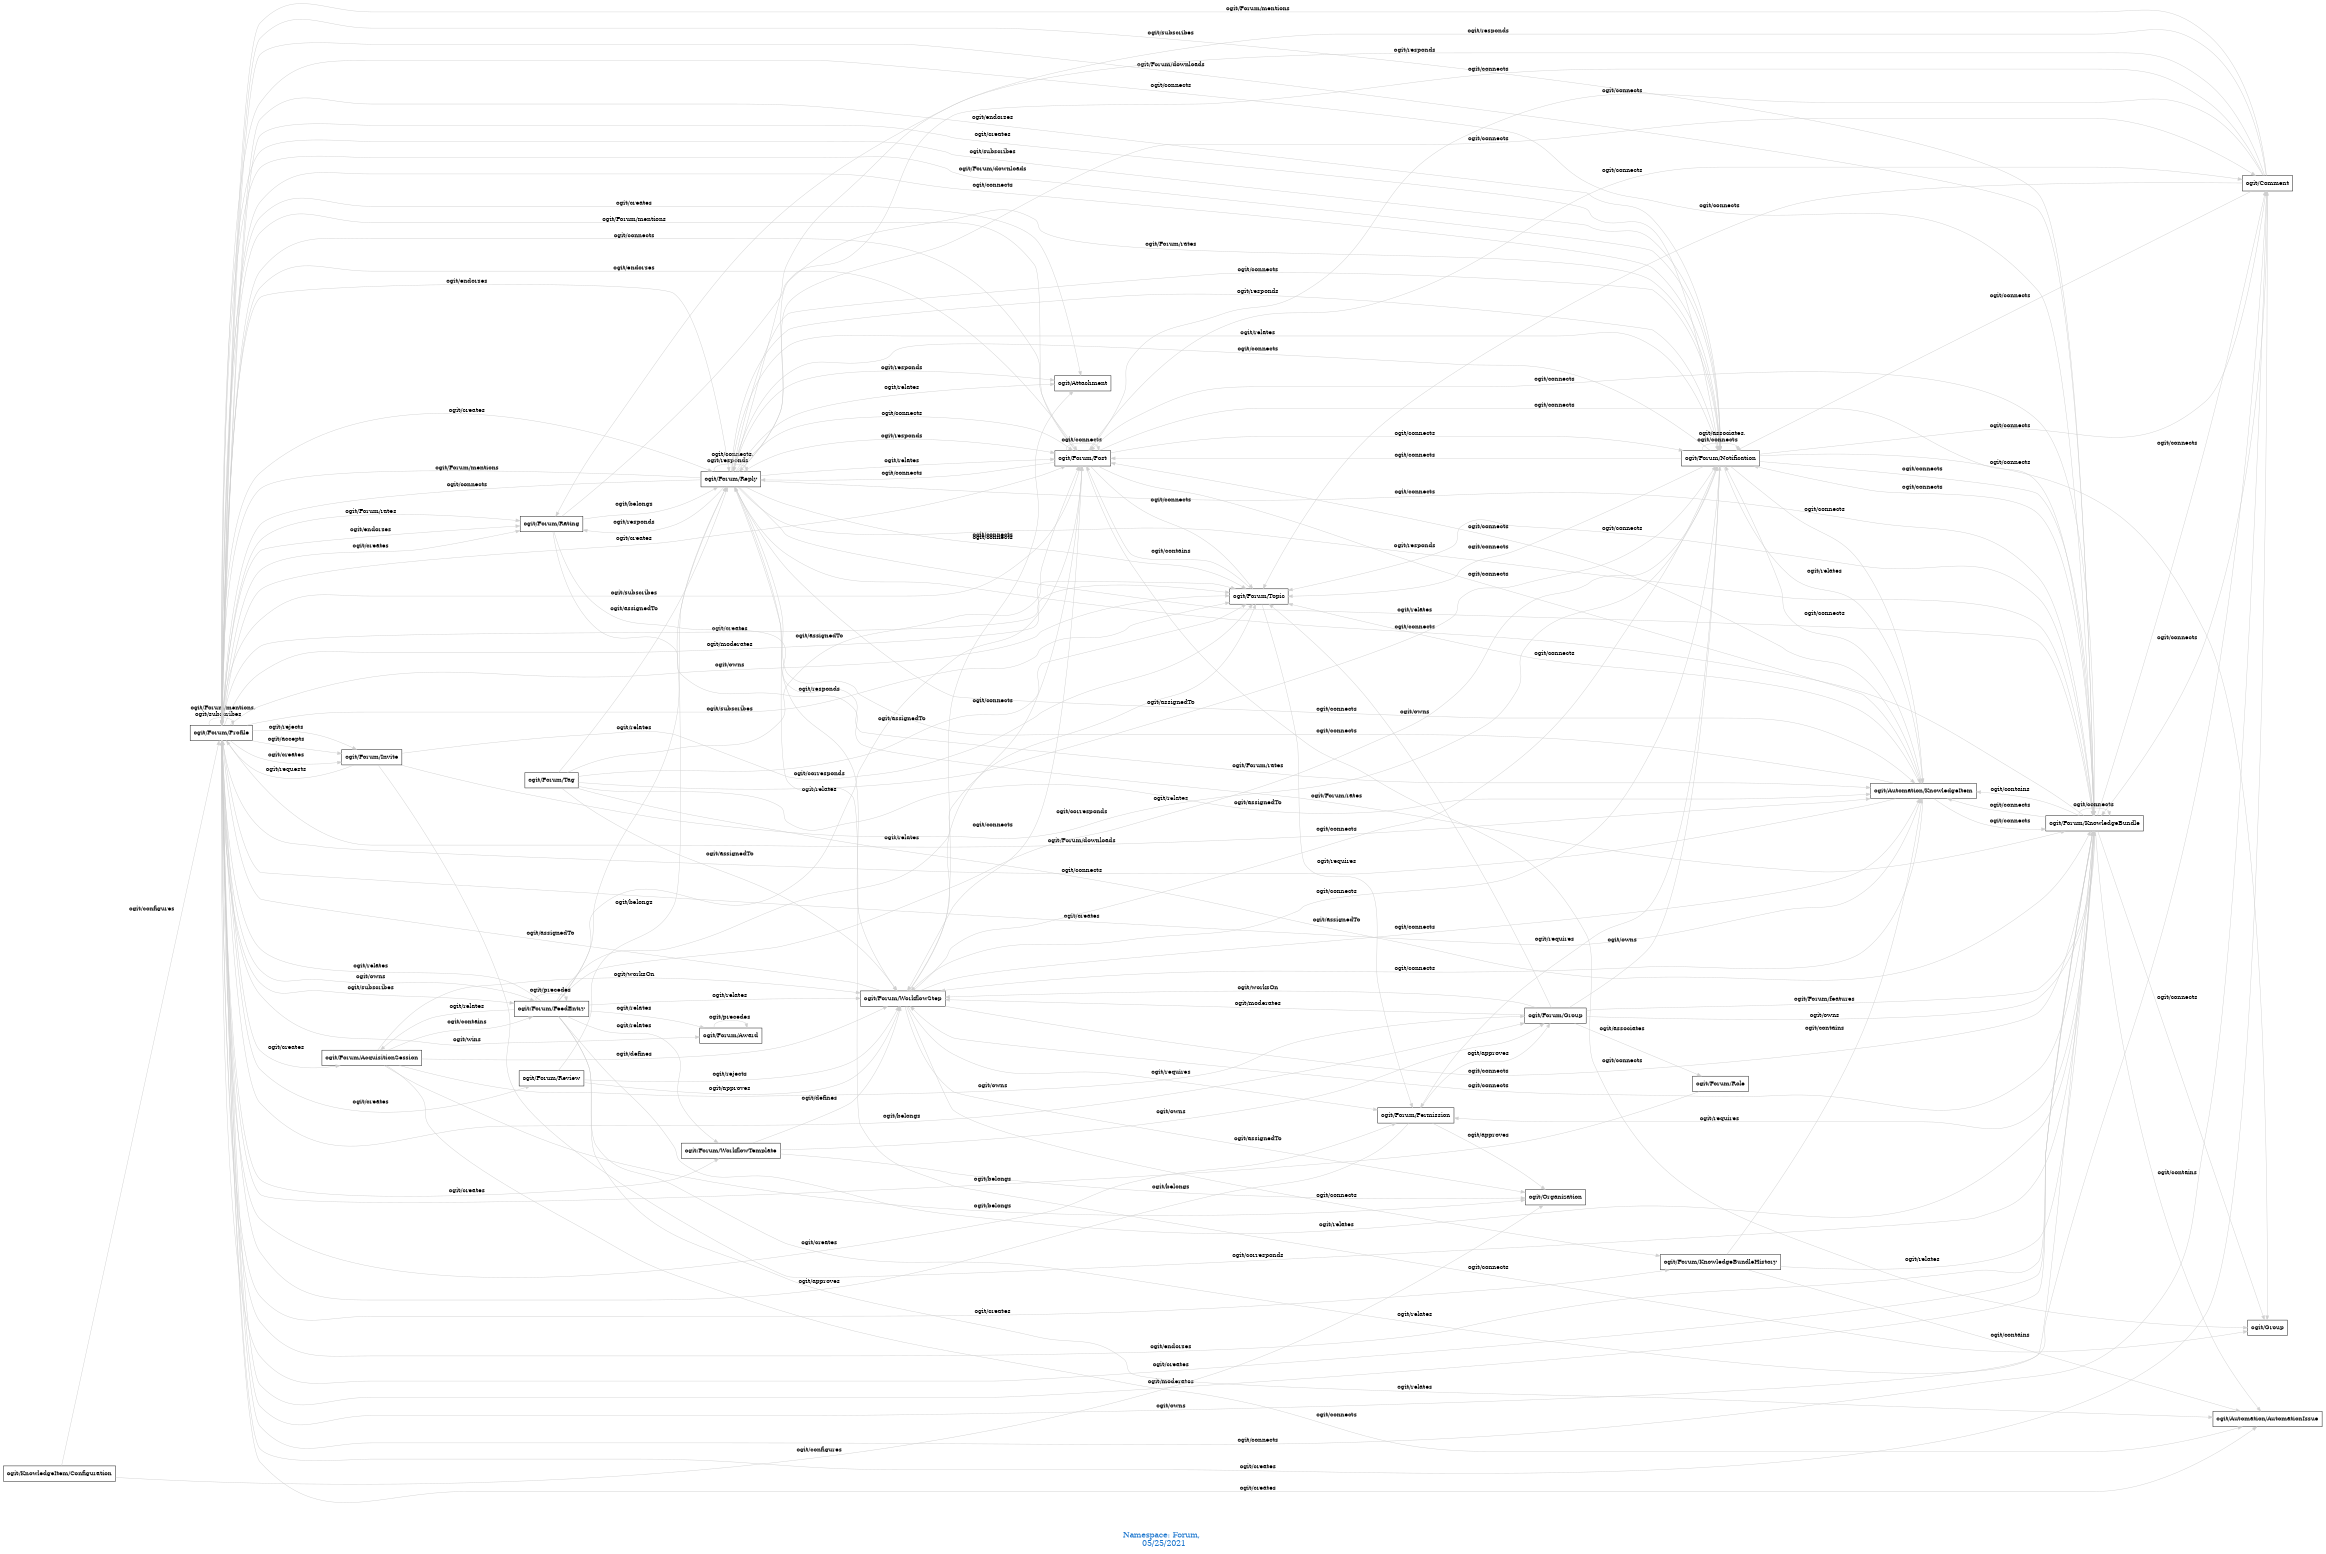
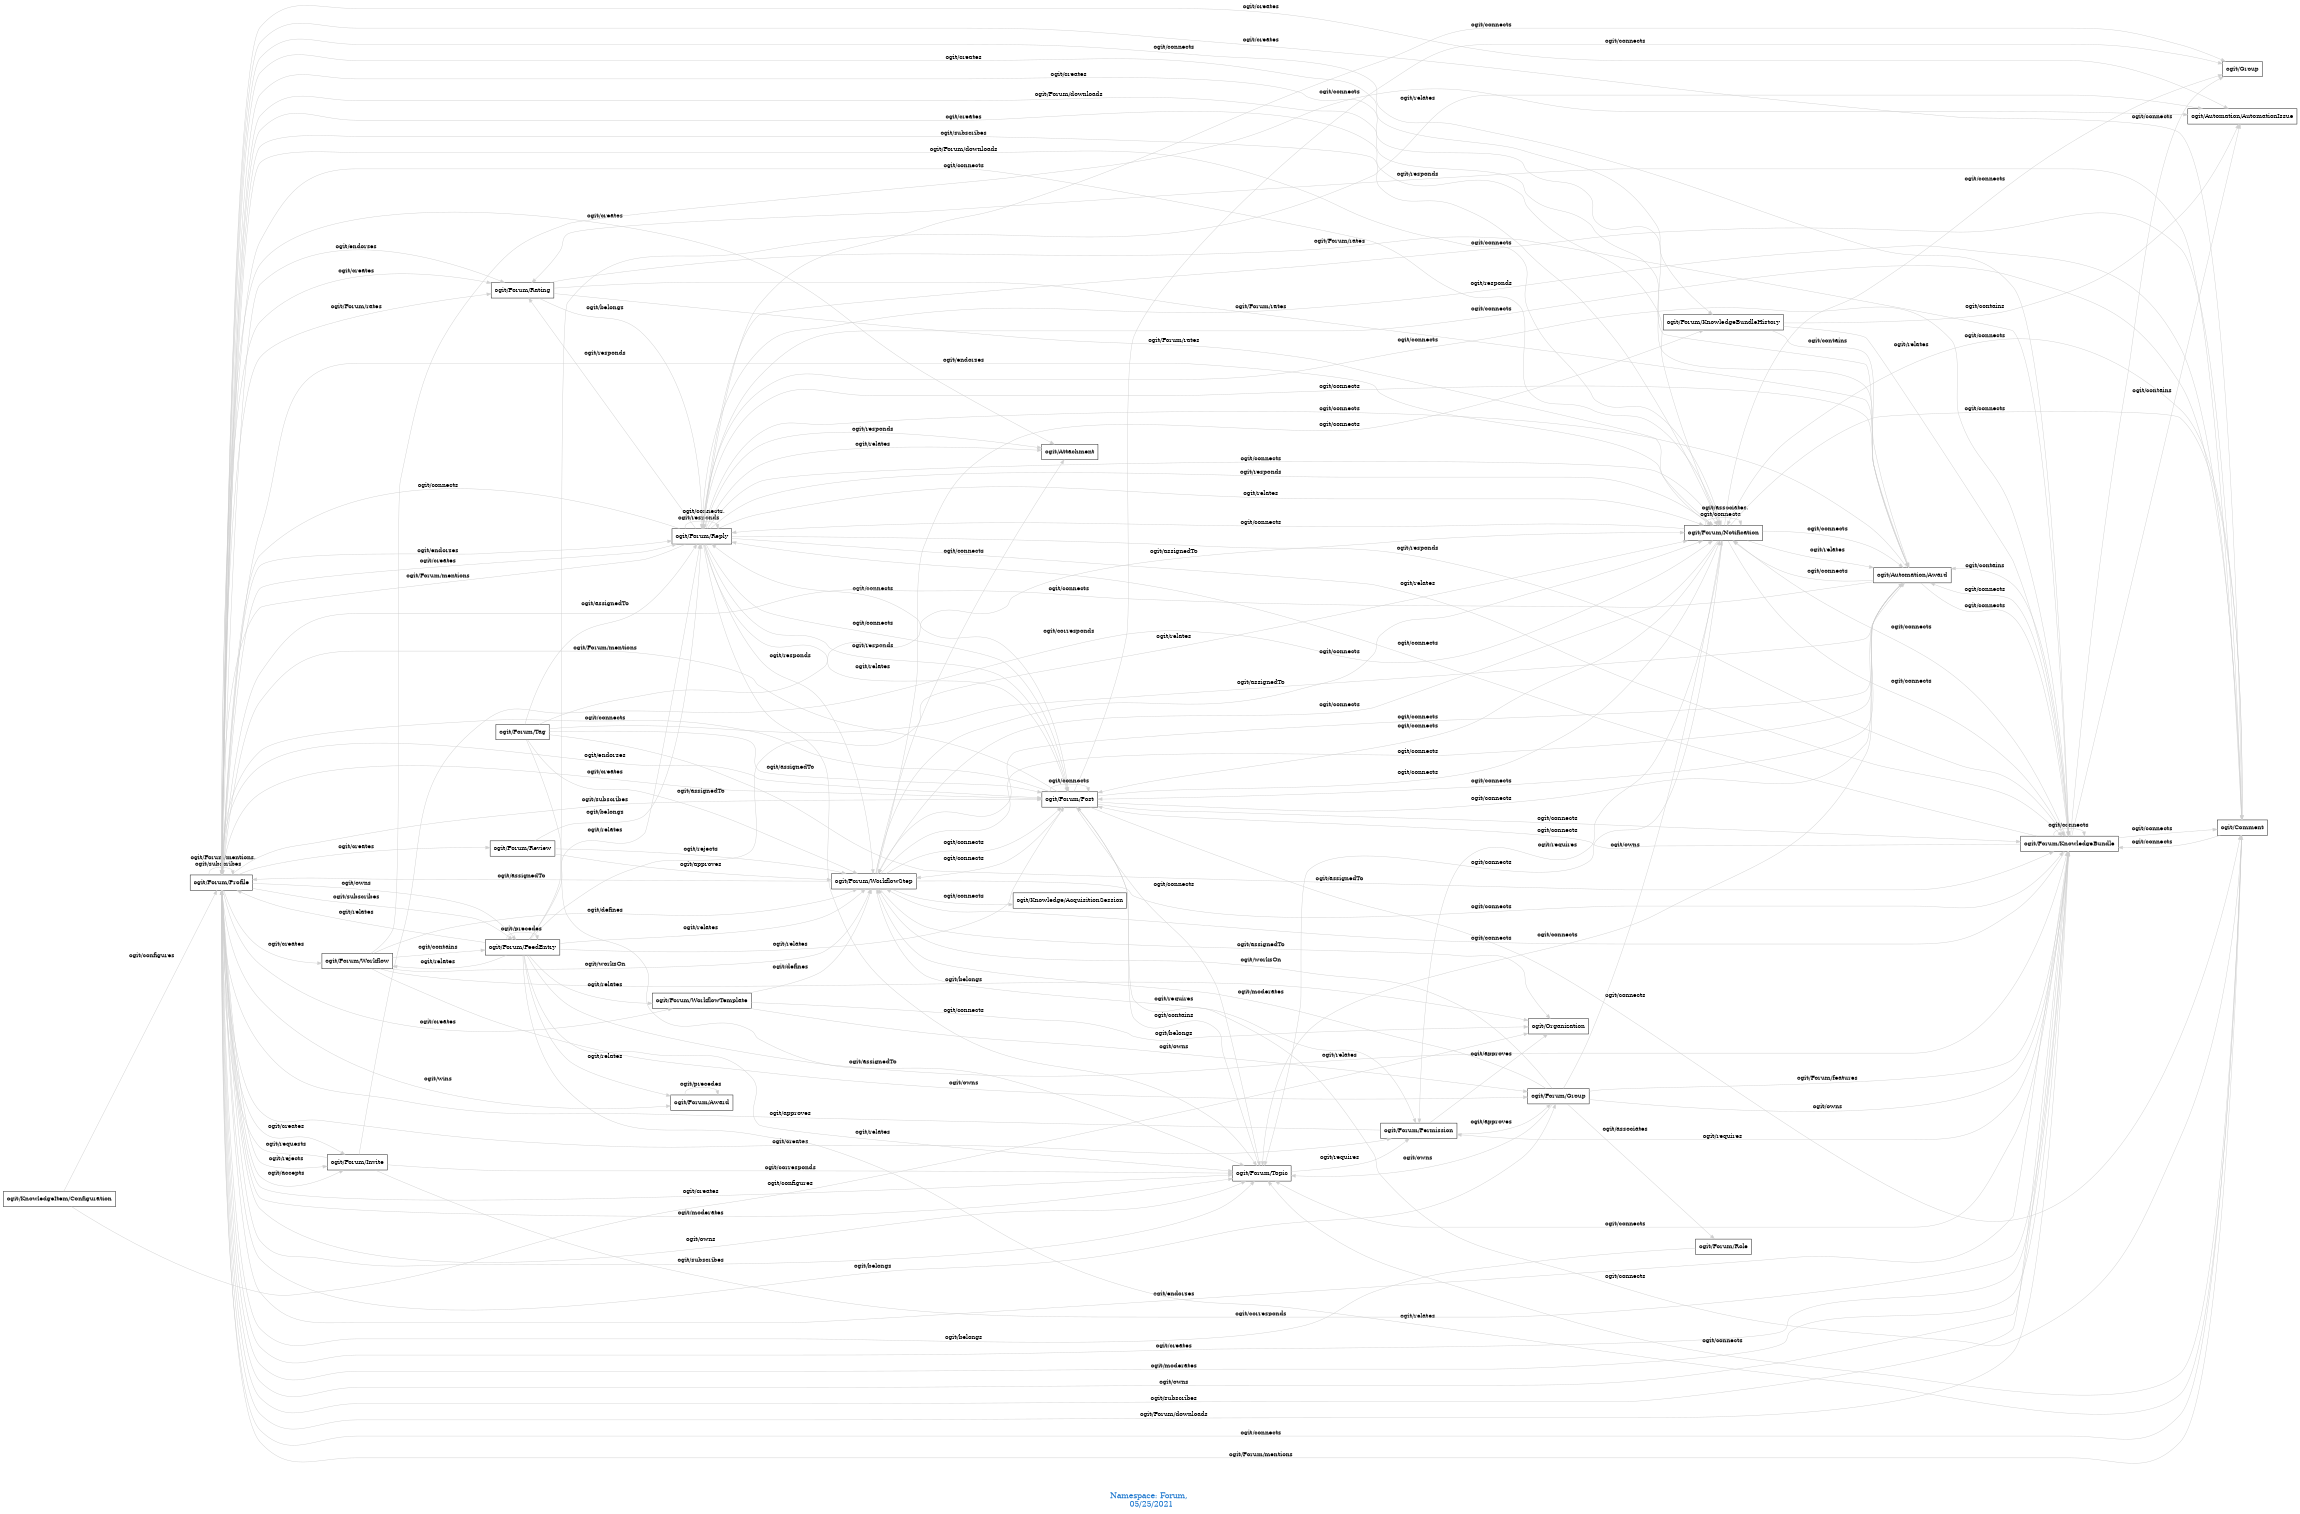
(1923, 791) -> (1912, 575)
none -> (1070, 901)
(372, 1058) -> (357, 961)
